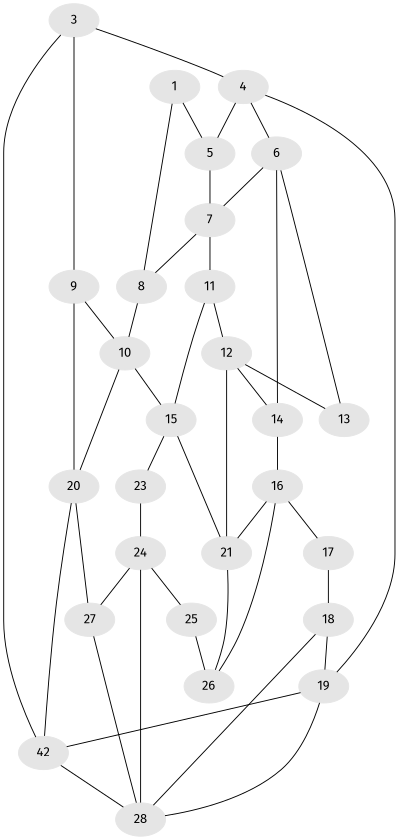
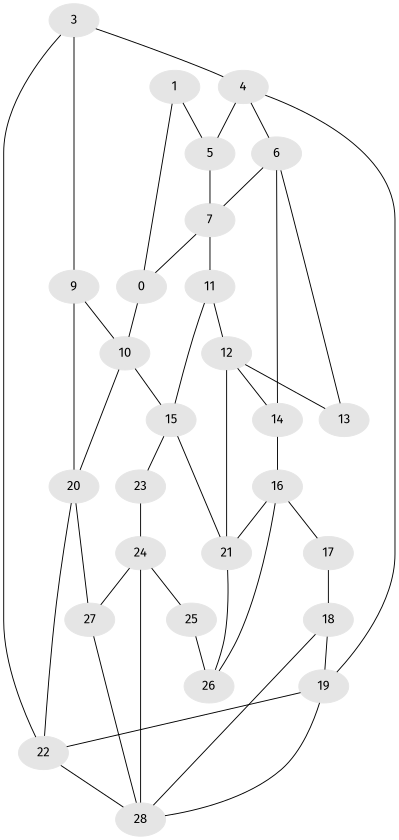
(142, 287) -> (142, 287)
(43, 753) -> (43, 753)
